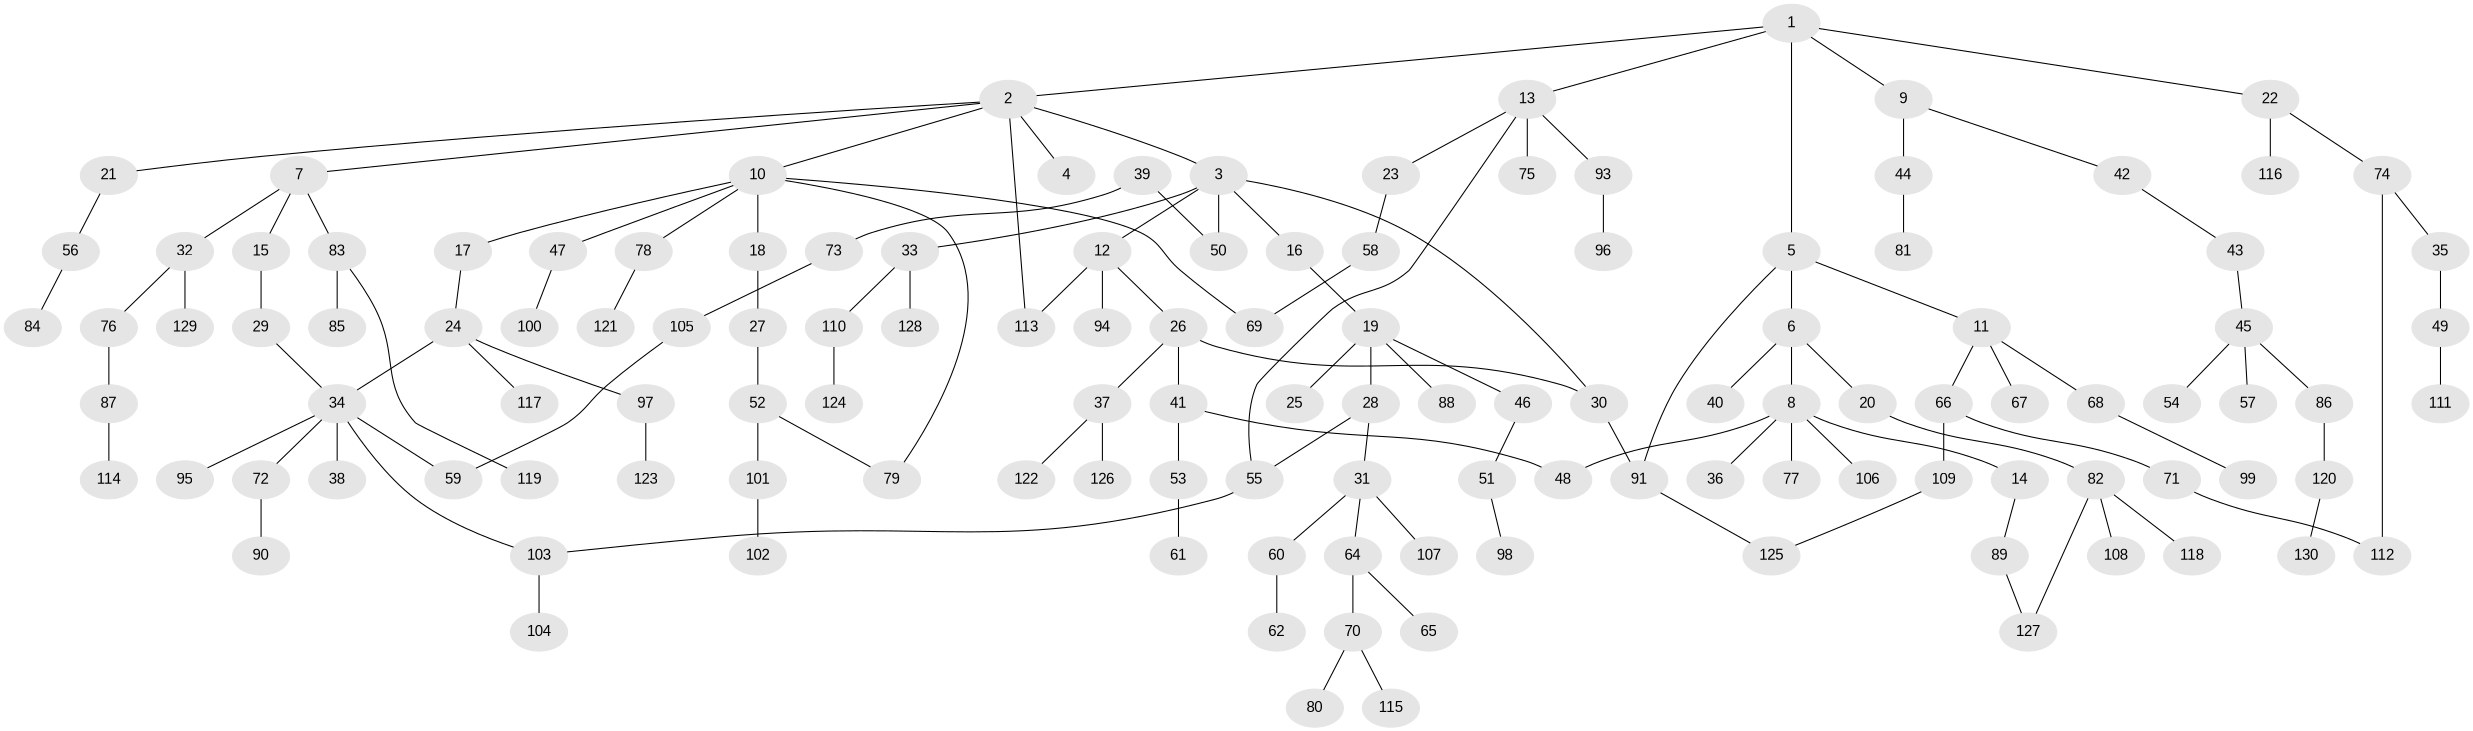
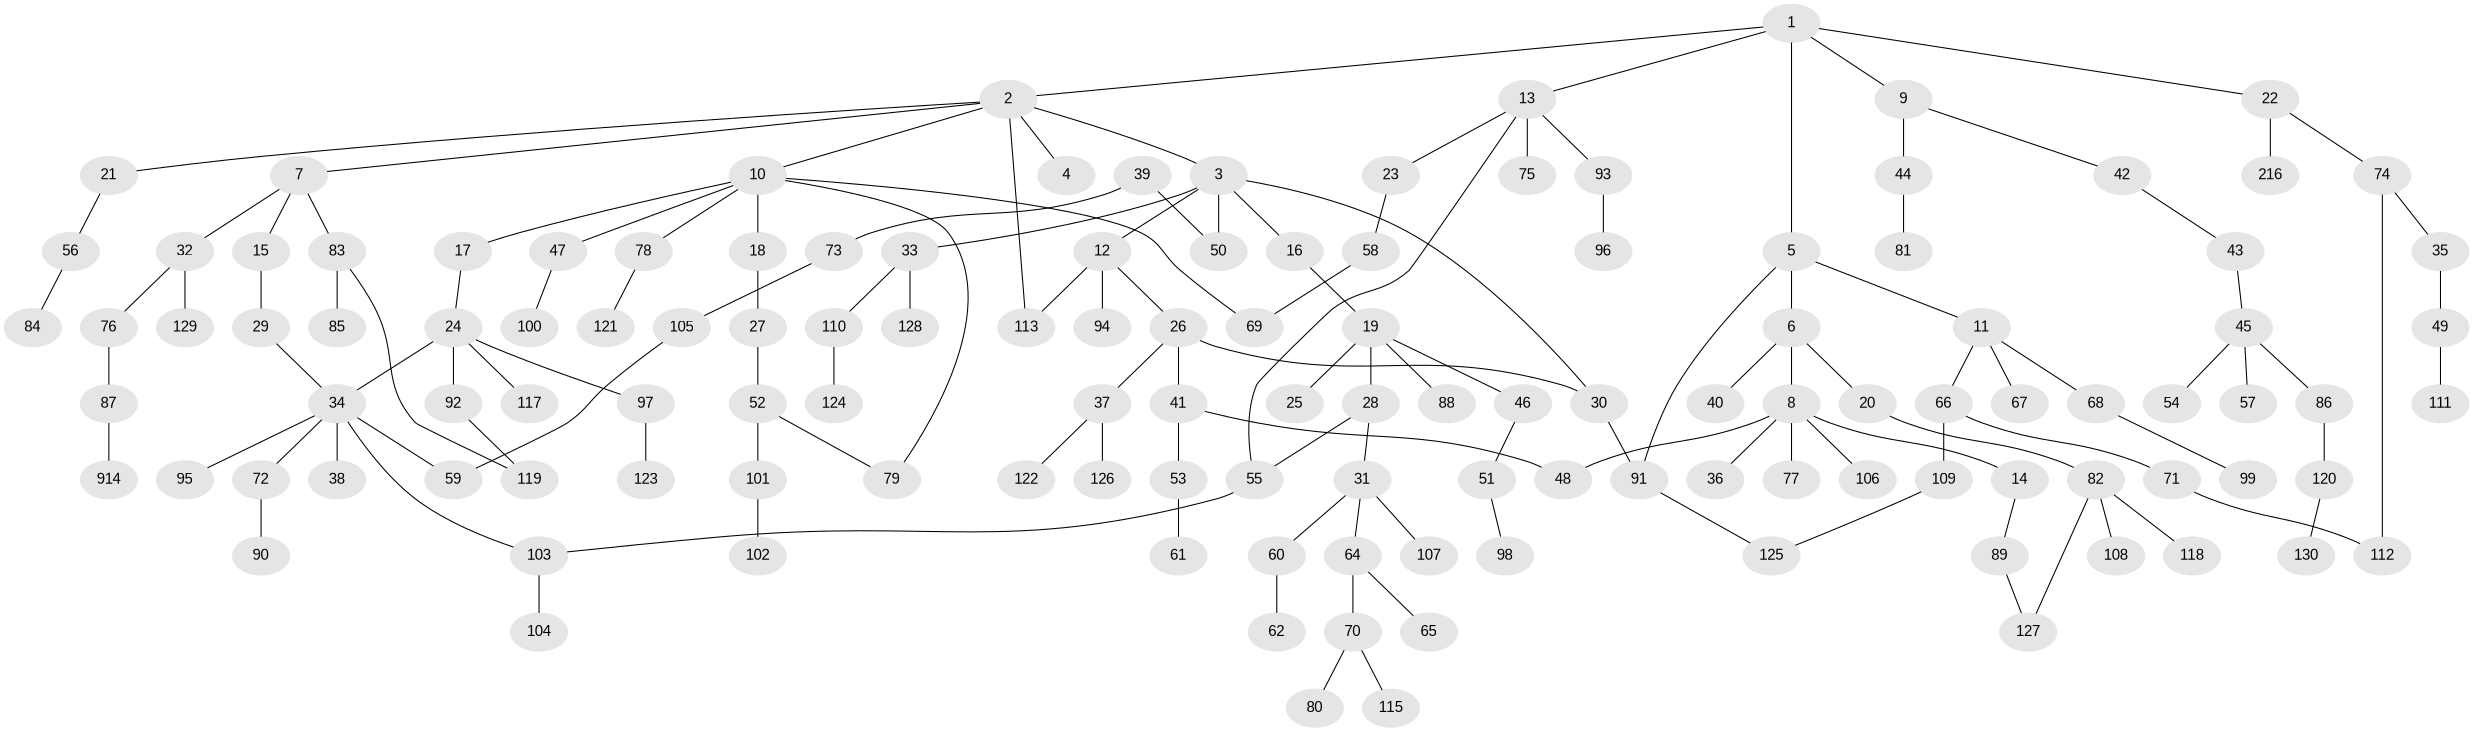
(2270, 175) -> (2270, 175)
none -> (453, 404)
(109, 480) -> (109, 480)
